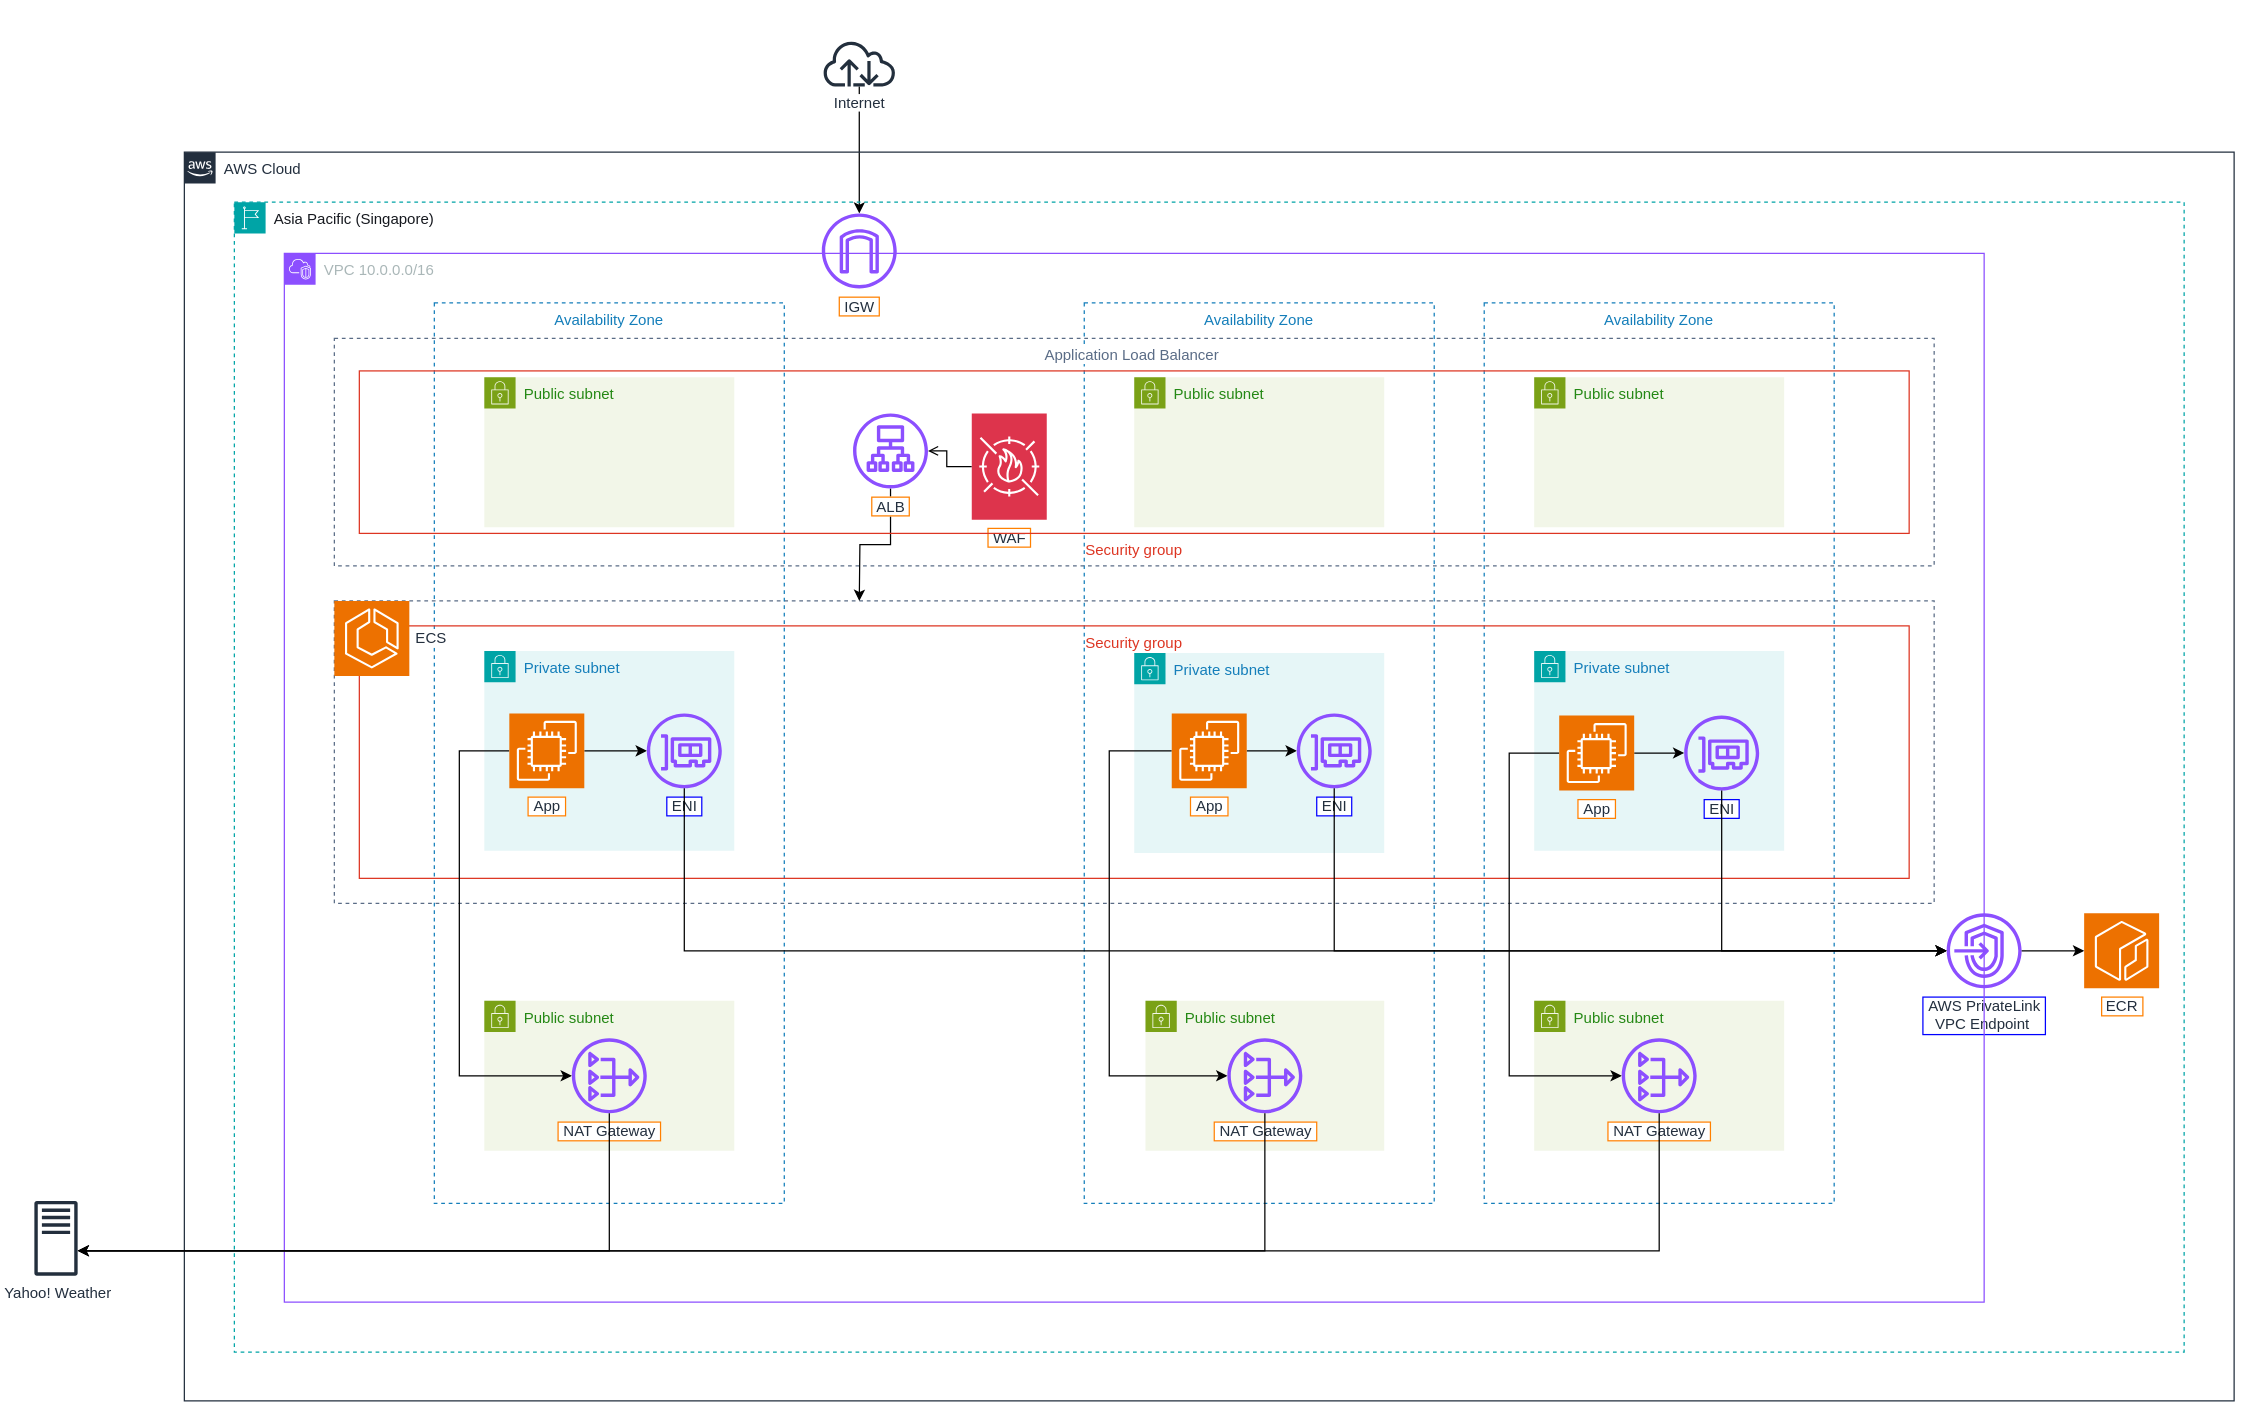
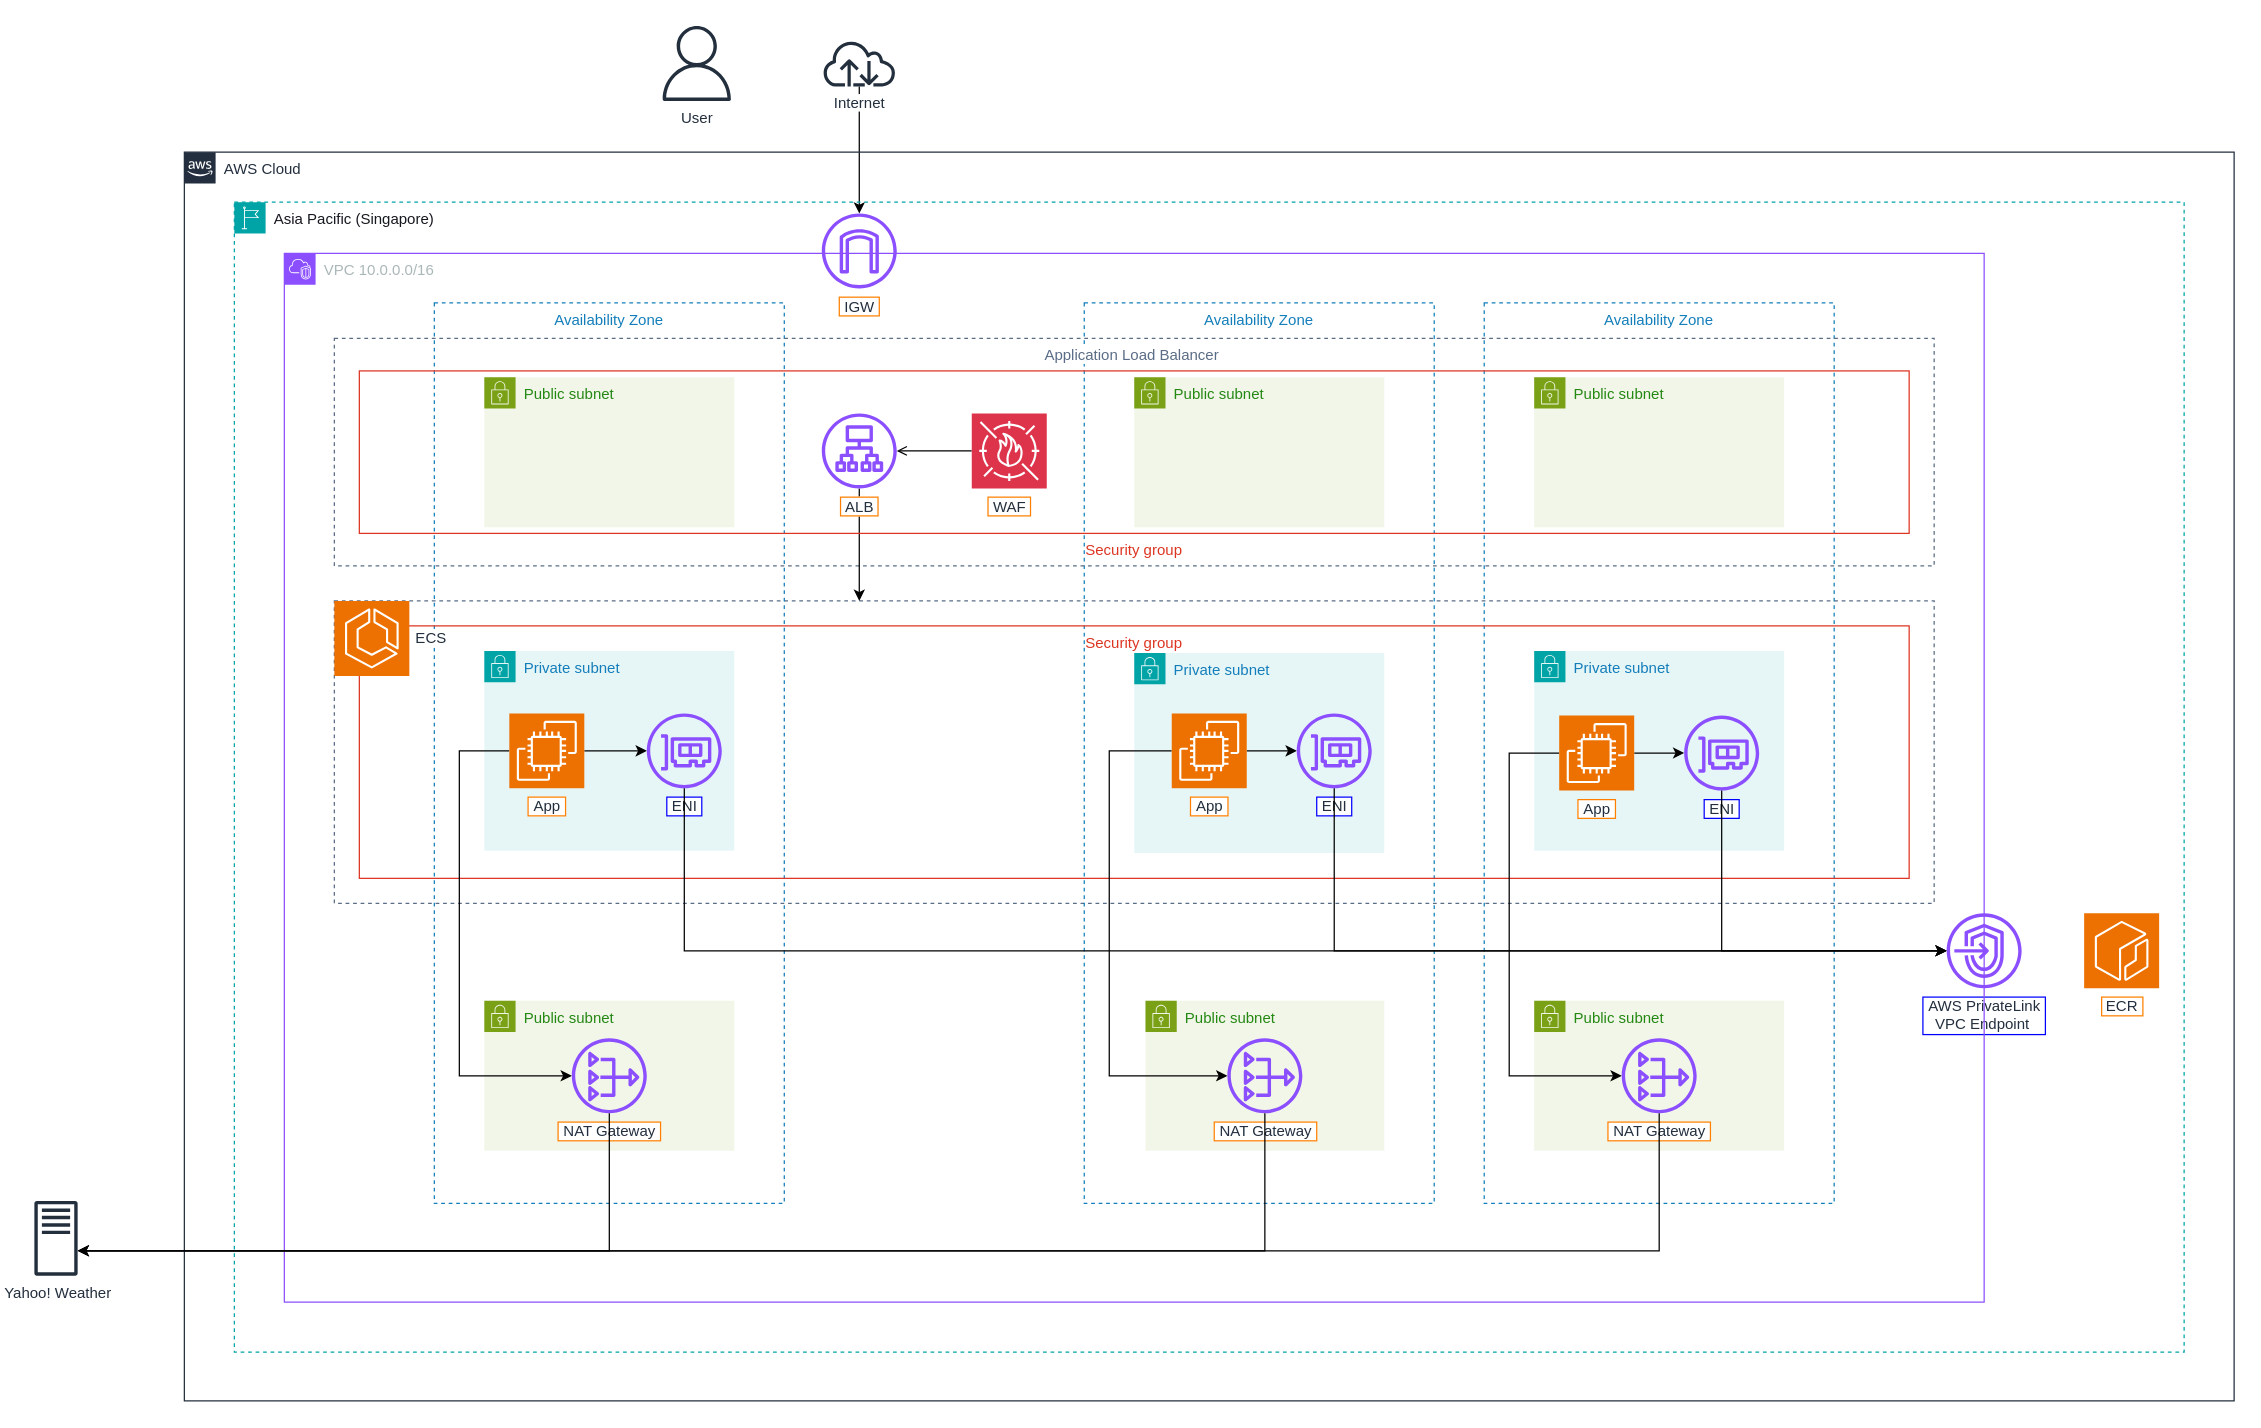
none -> (697, 63)
(891, 451) -> (859, 451)
(1009, 466) -> (1009, 451)
(2049, 951) -> none
